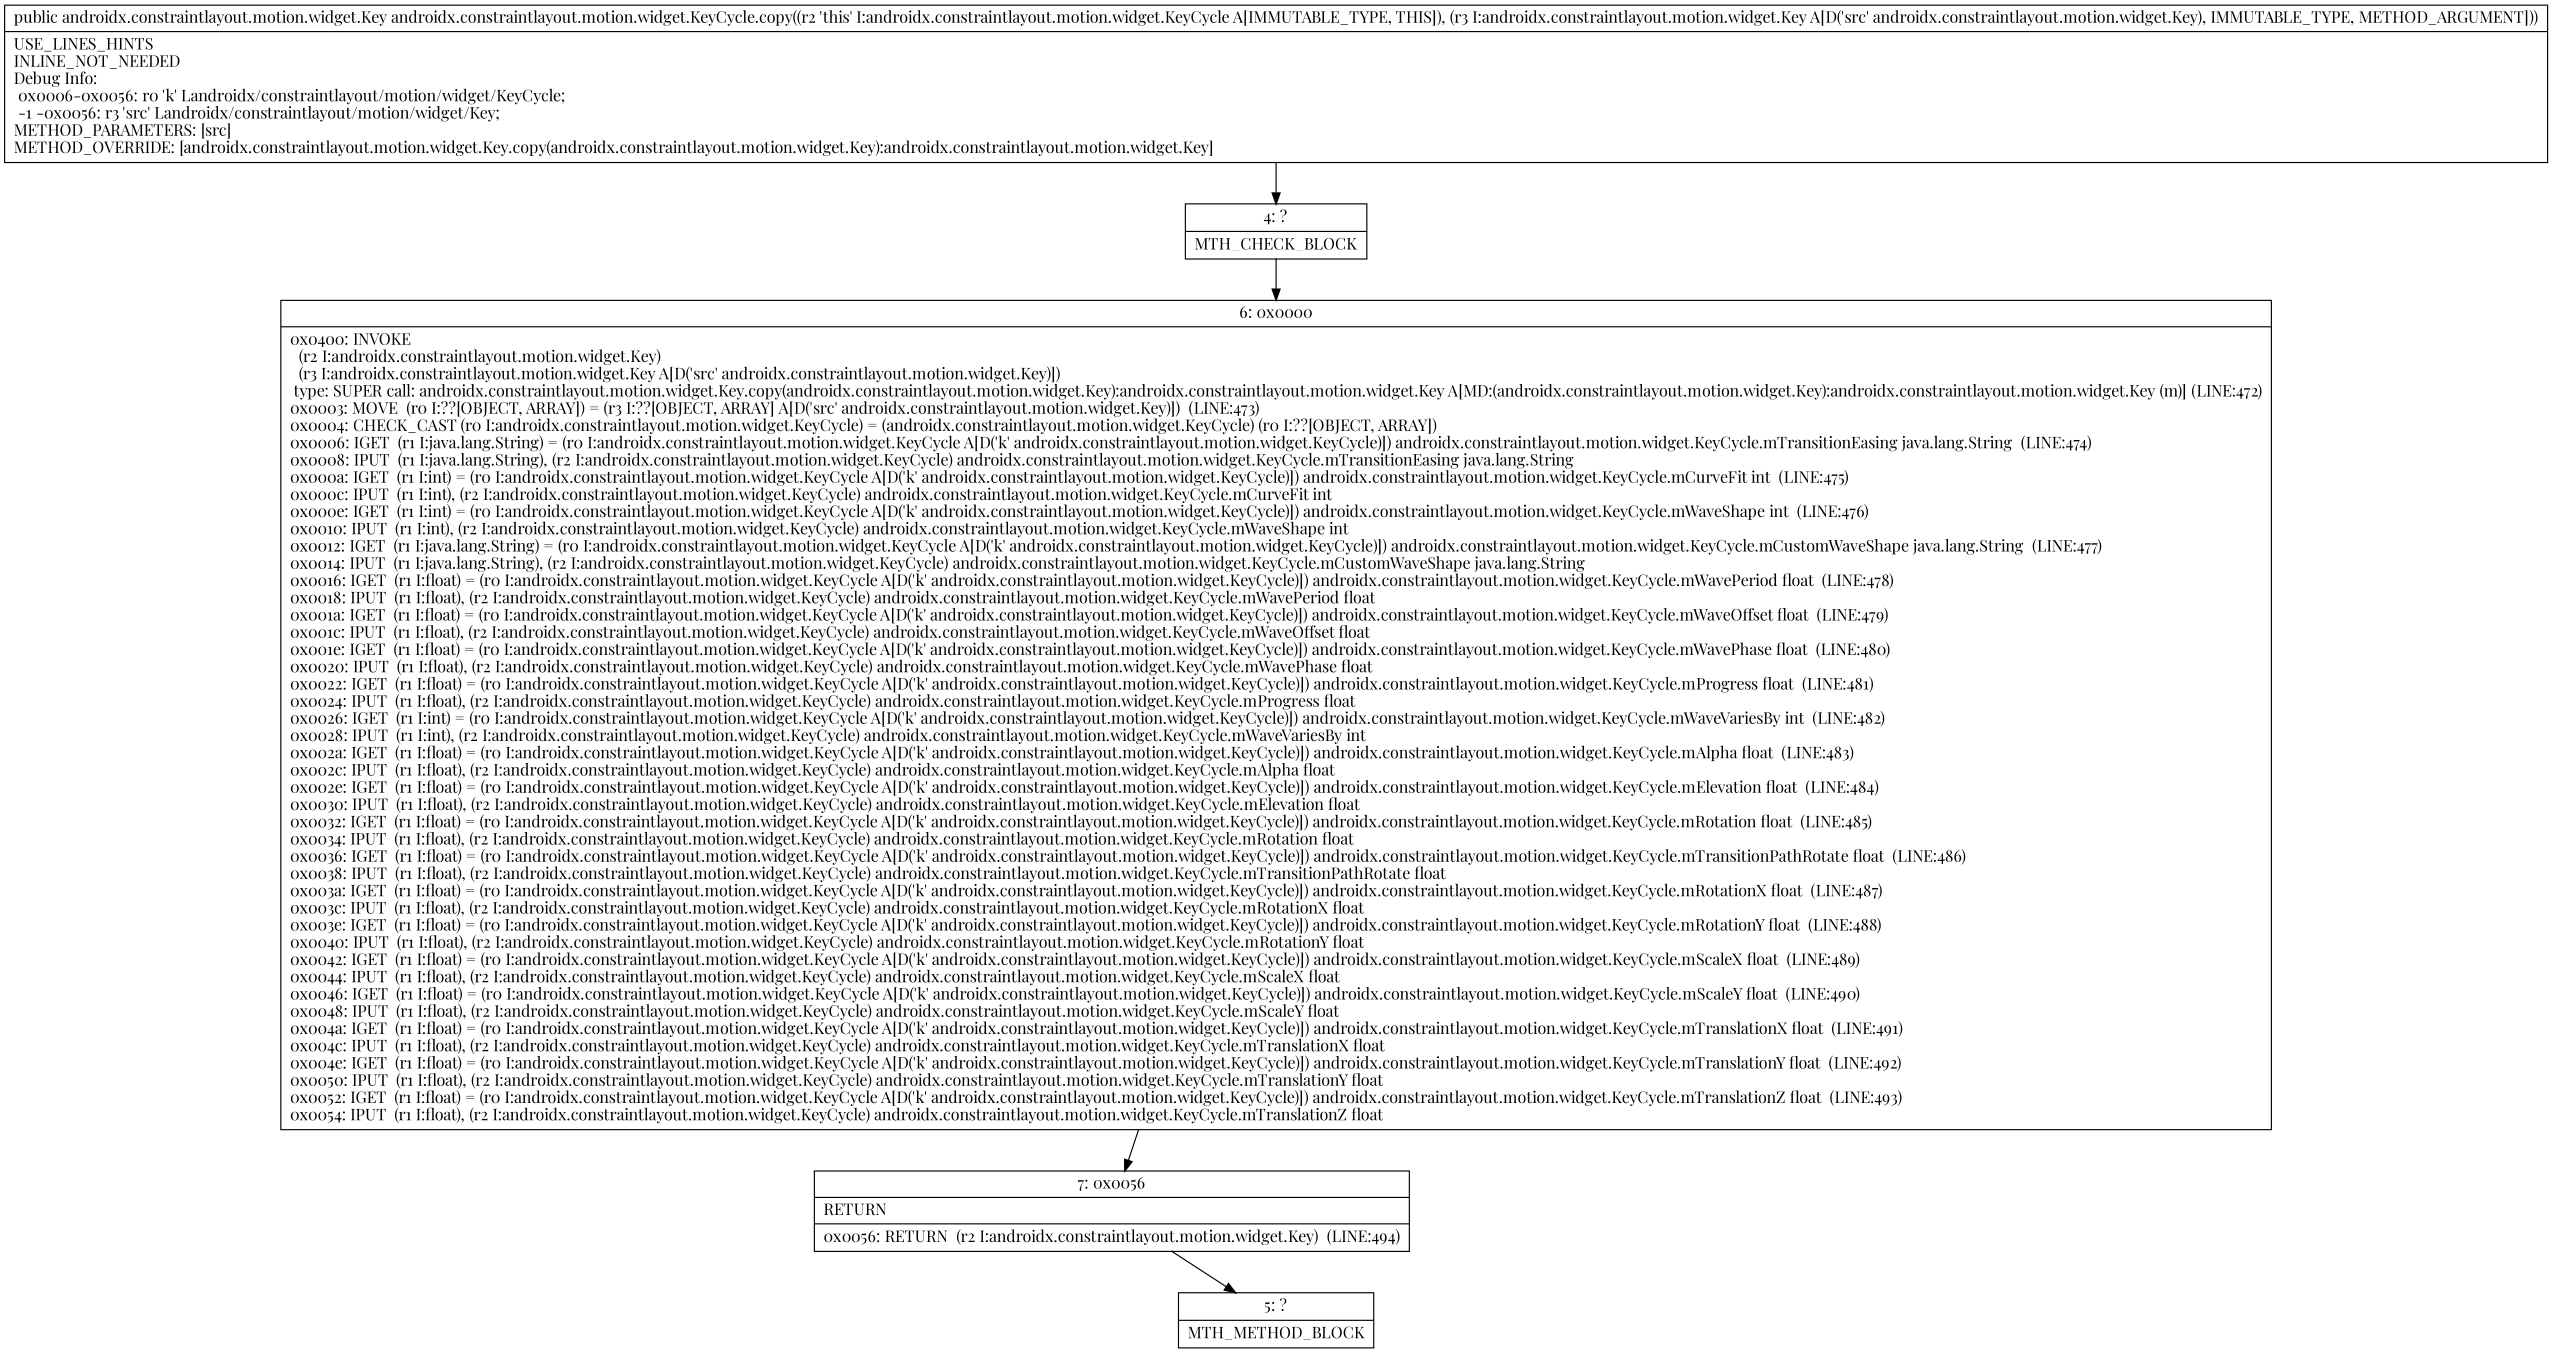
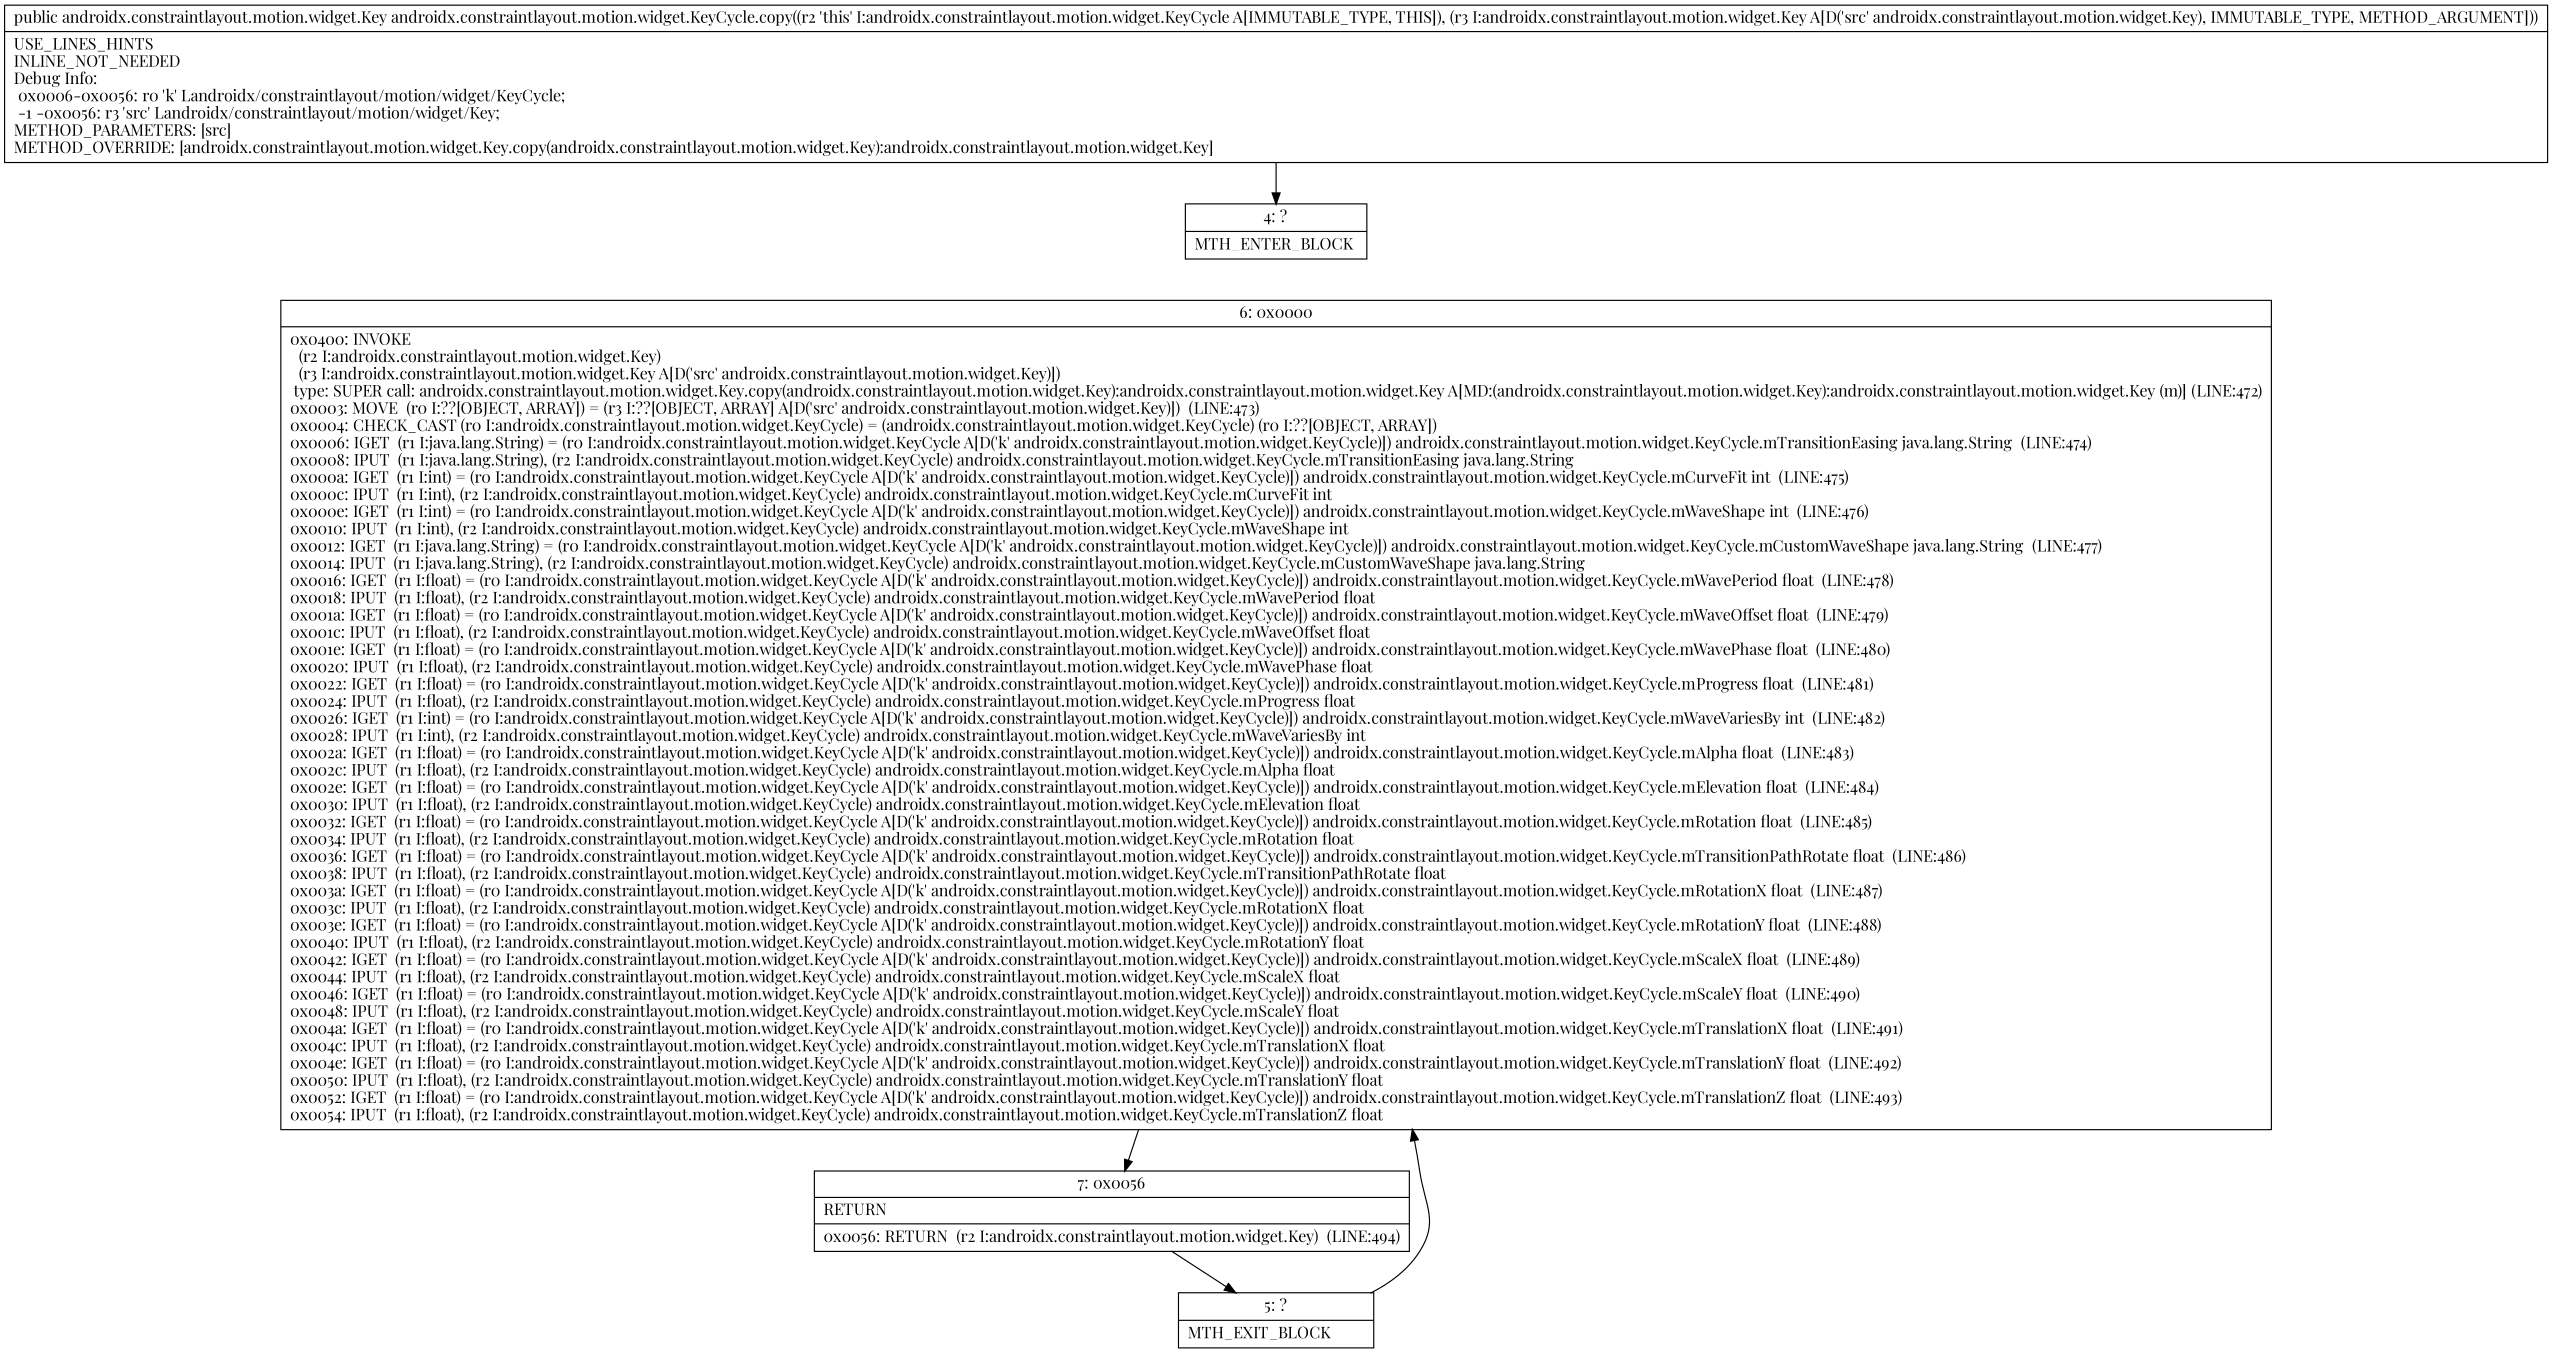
(1276, 245) -> (1274, 245)
(1276, 274) -> (1429, 1229)
(1276, 1334) -> (1259, 1334)
